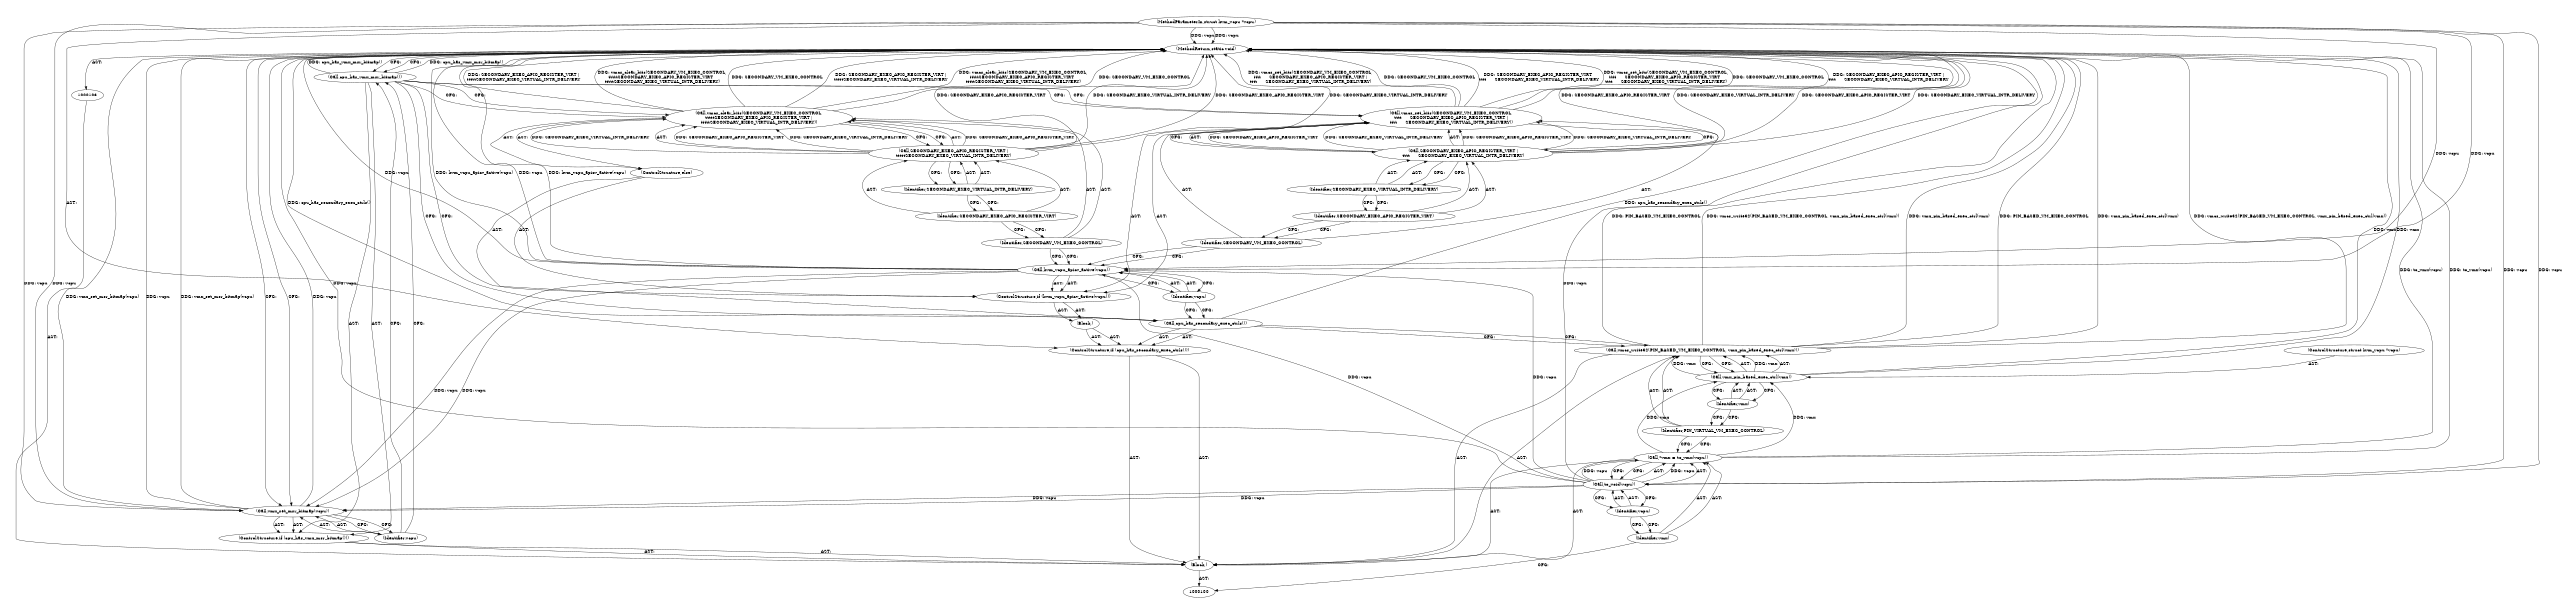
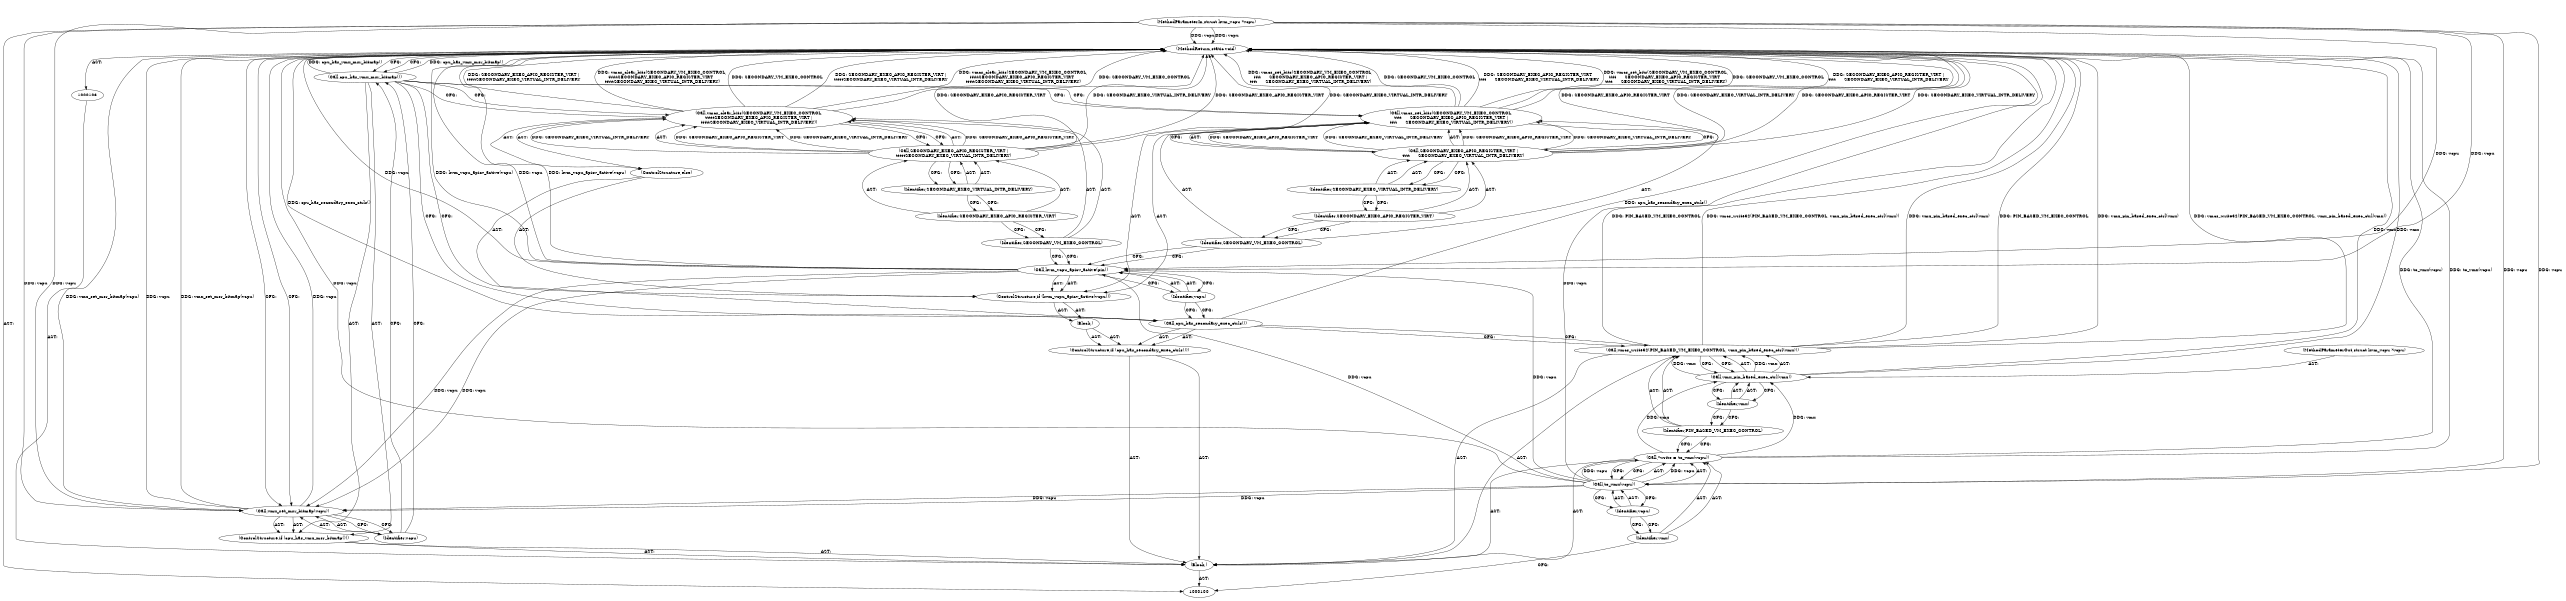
(67, 106) -> (4, 324)
(1071, 270) -> (1071, 270)
(2354, 350) -> (2354, 350)
(1713, 431) -> (1713, 431)
(1678, 458) -> (1678, 458)
(1614, 485) -> (1614, 485)
